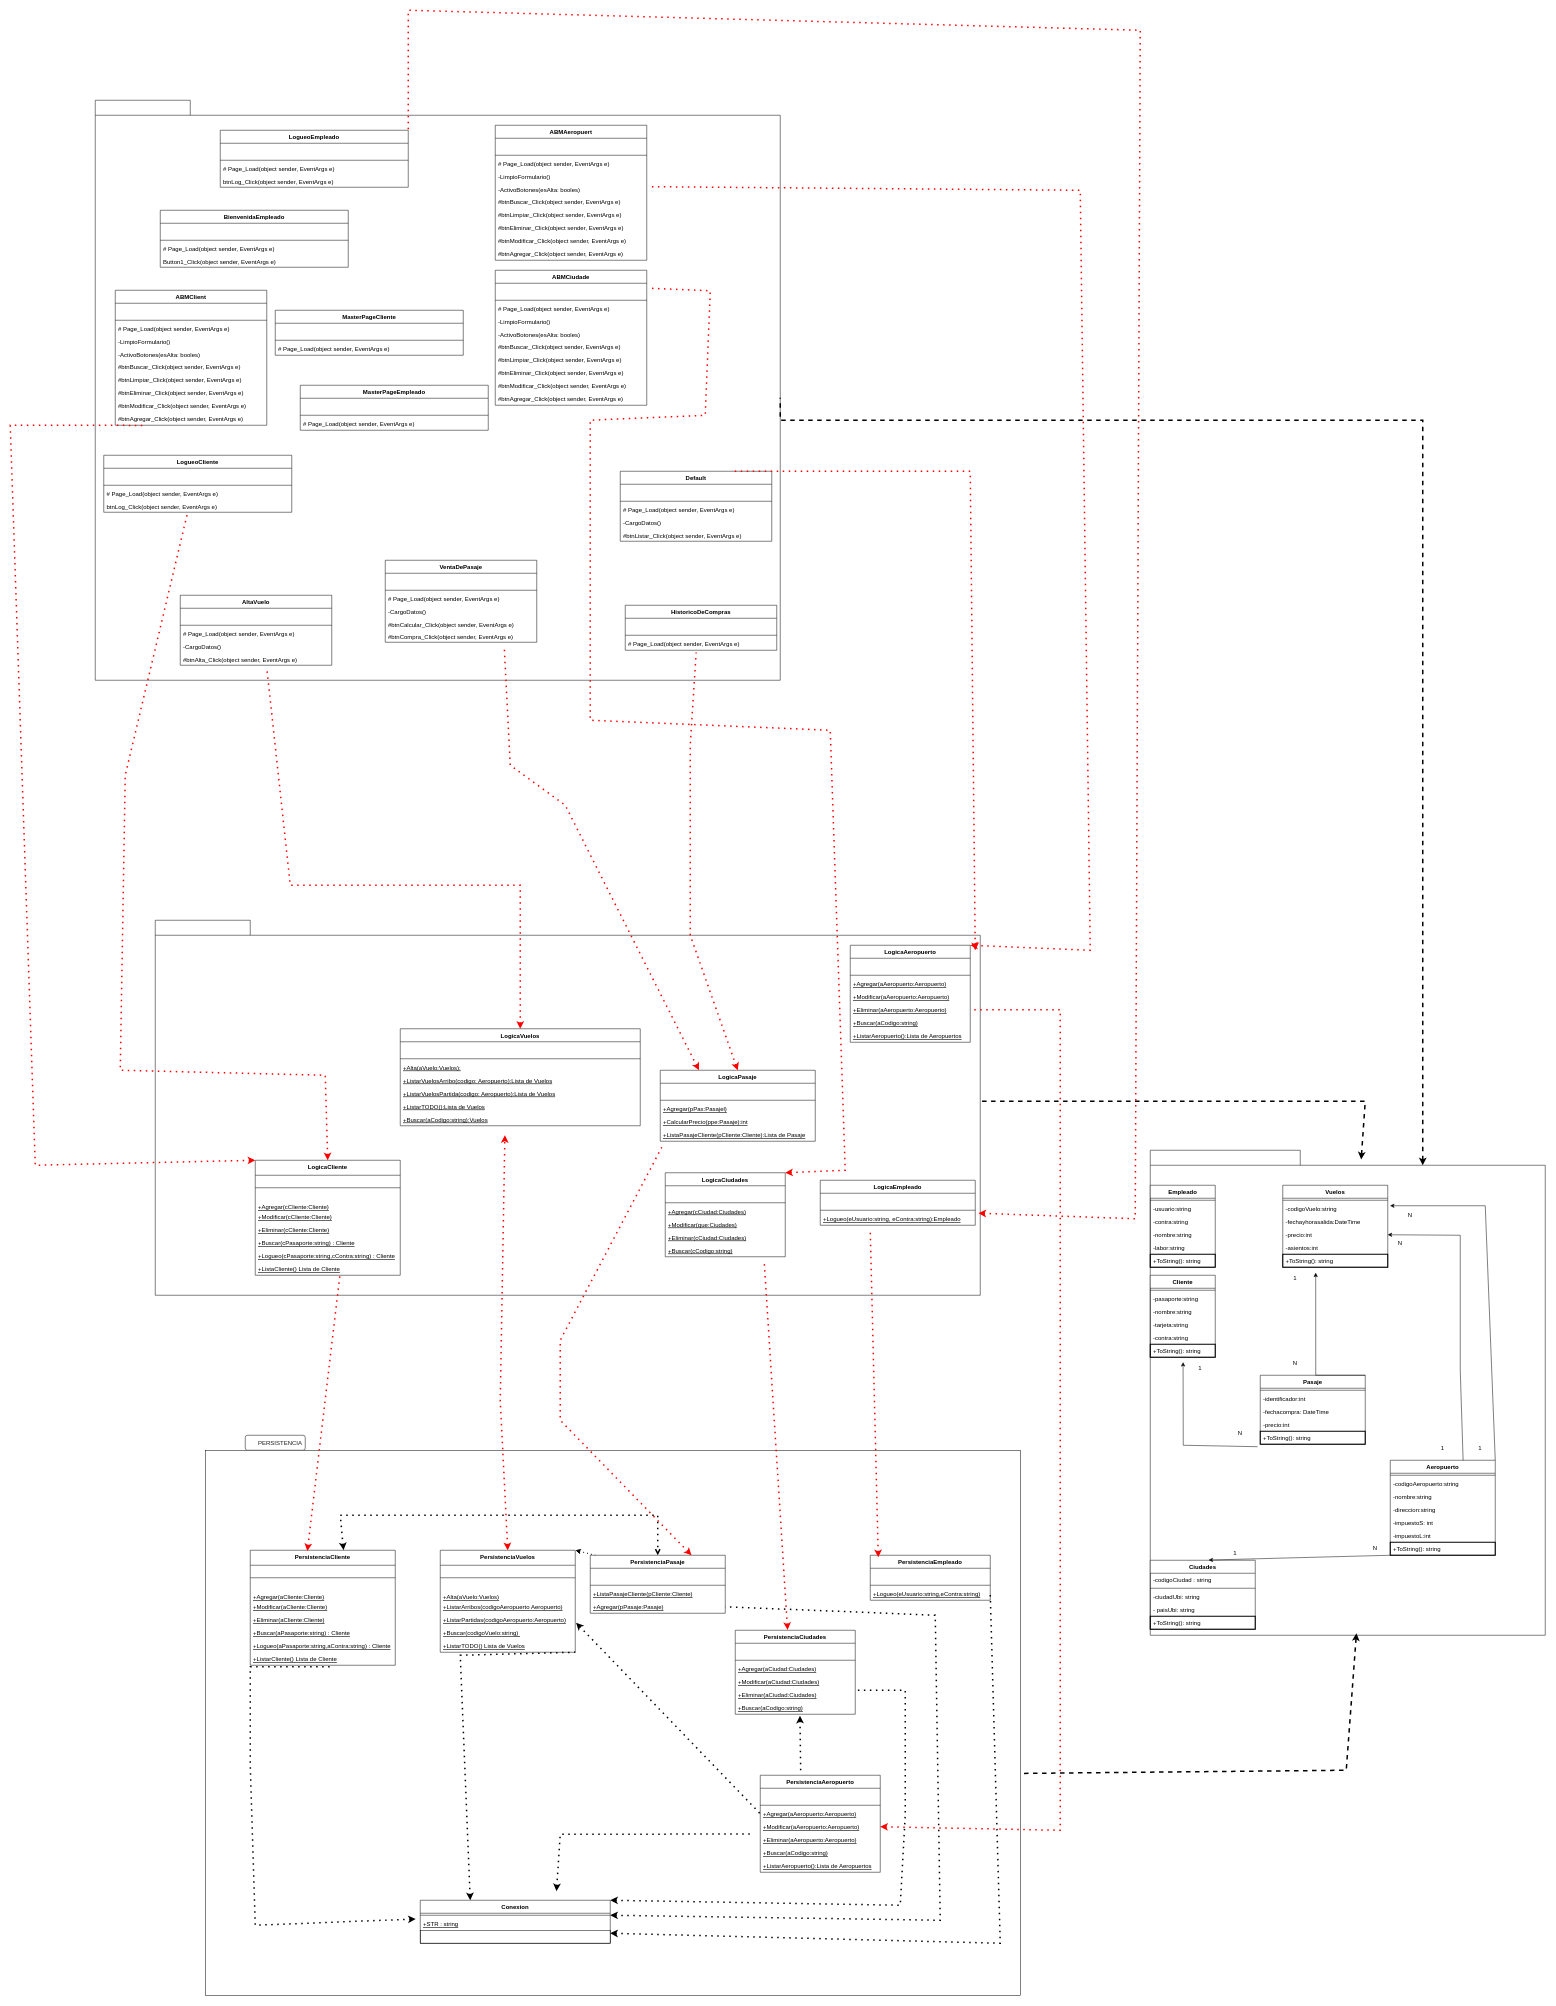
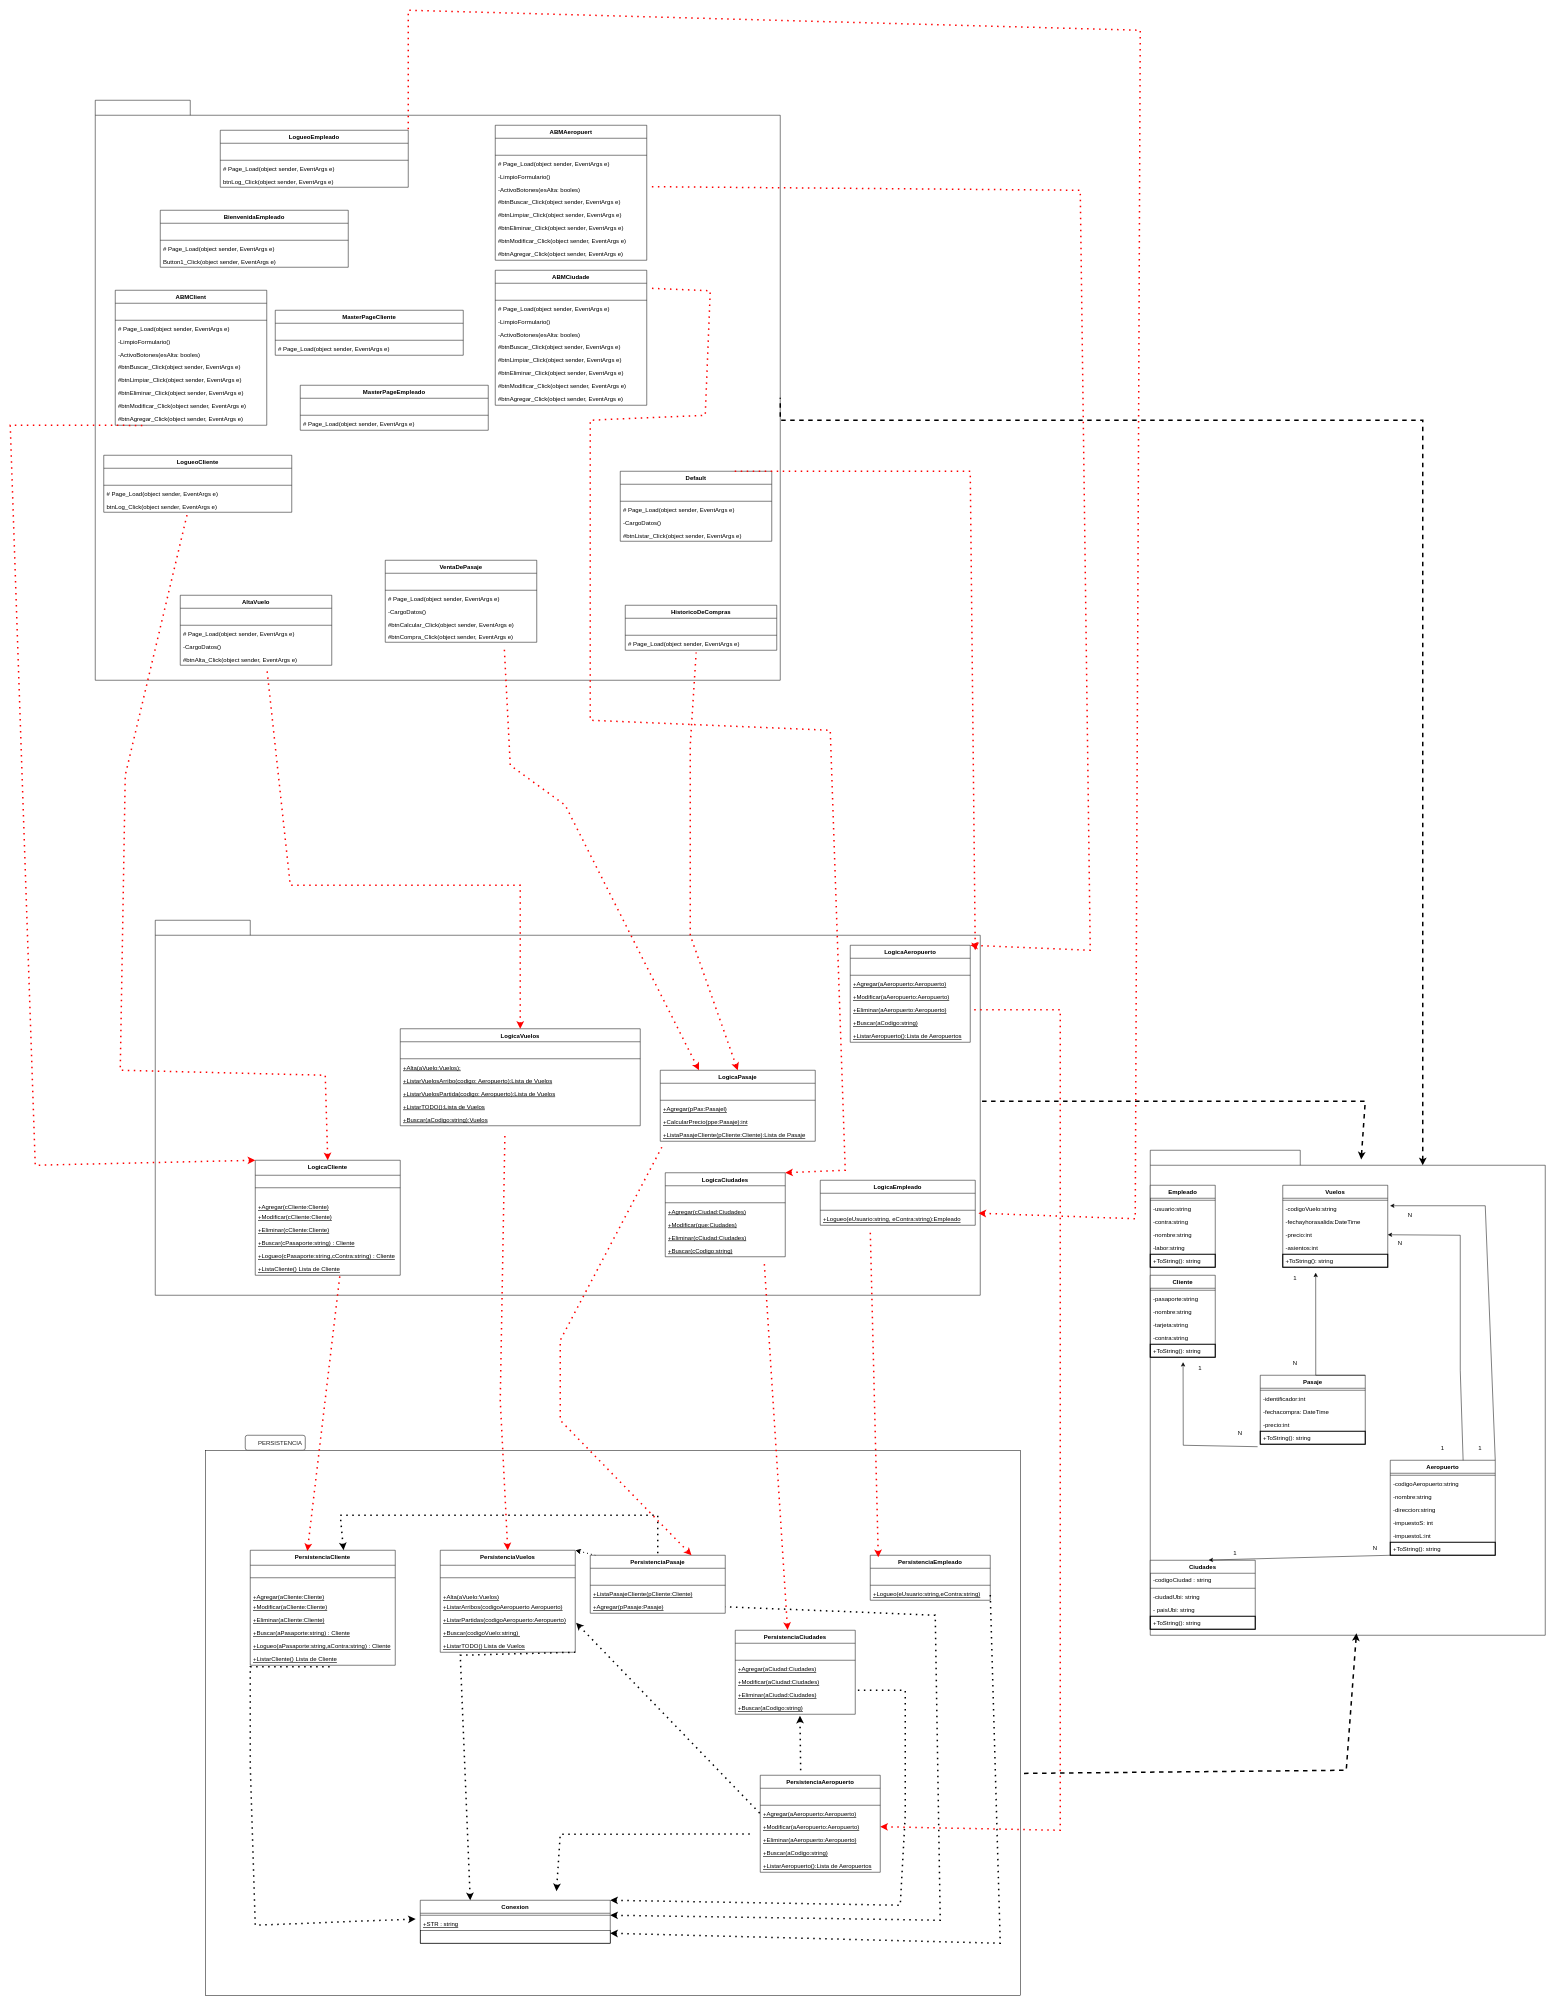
(505, 1142) -> (505, 1139)
(658, 1549) -> (658, 1551)
